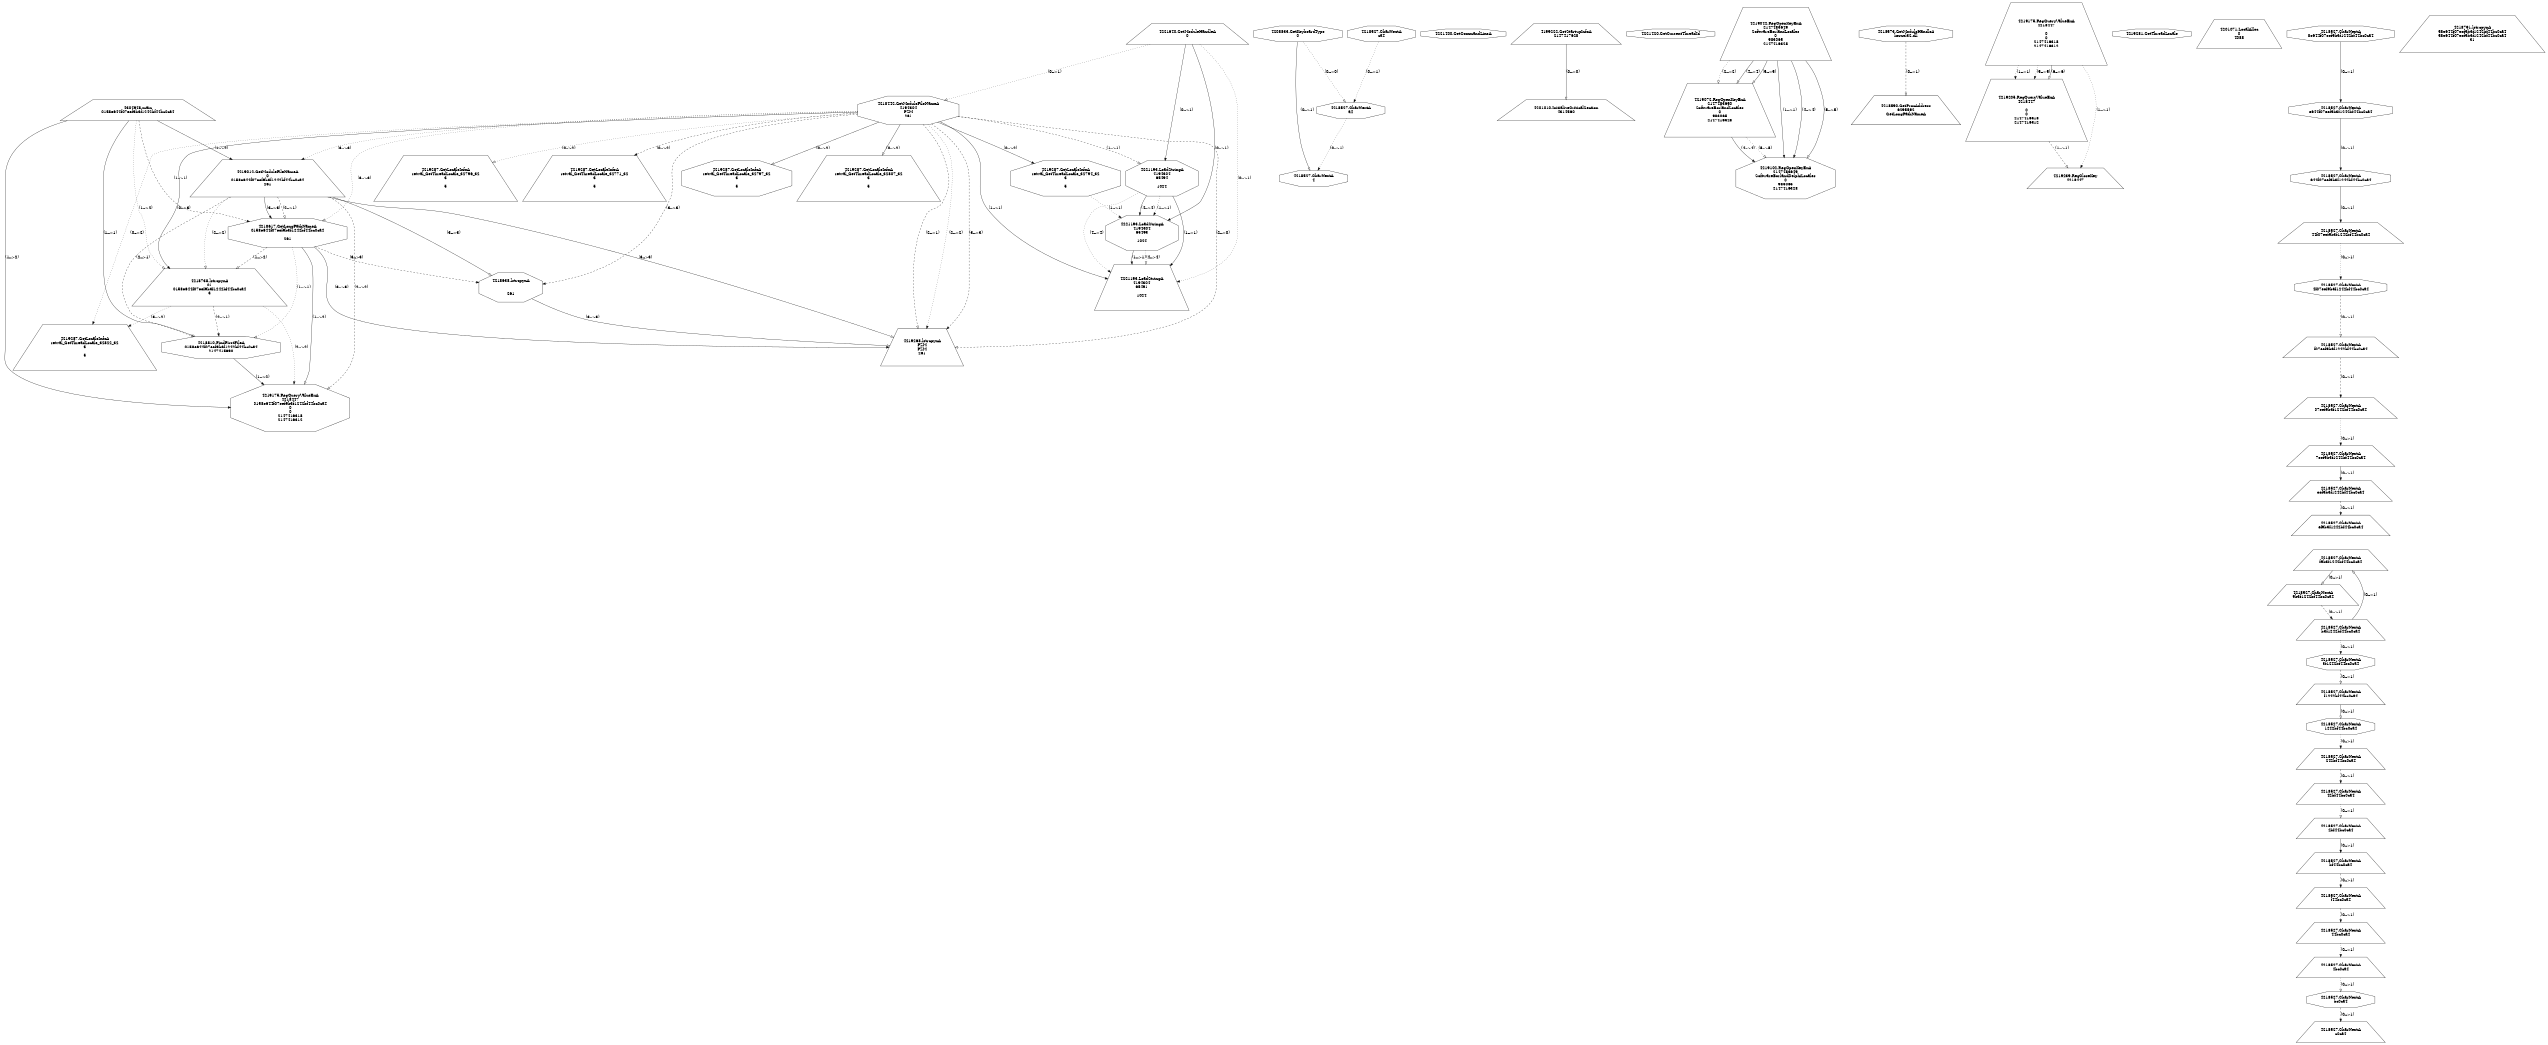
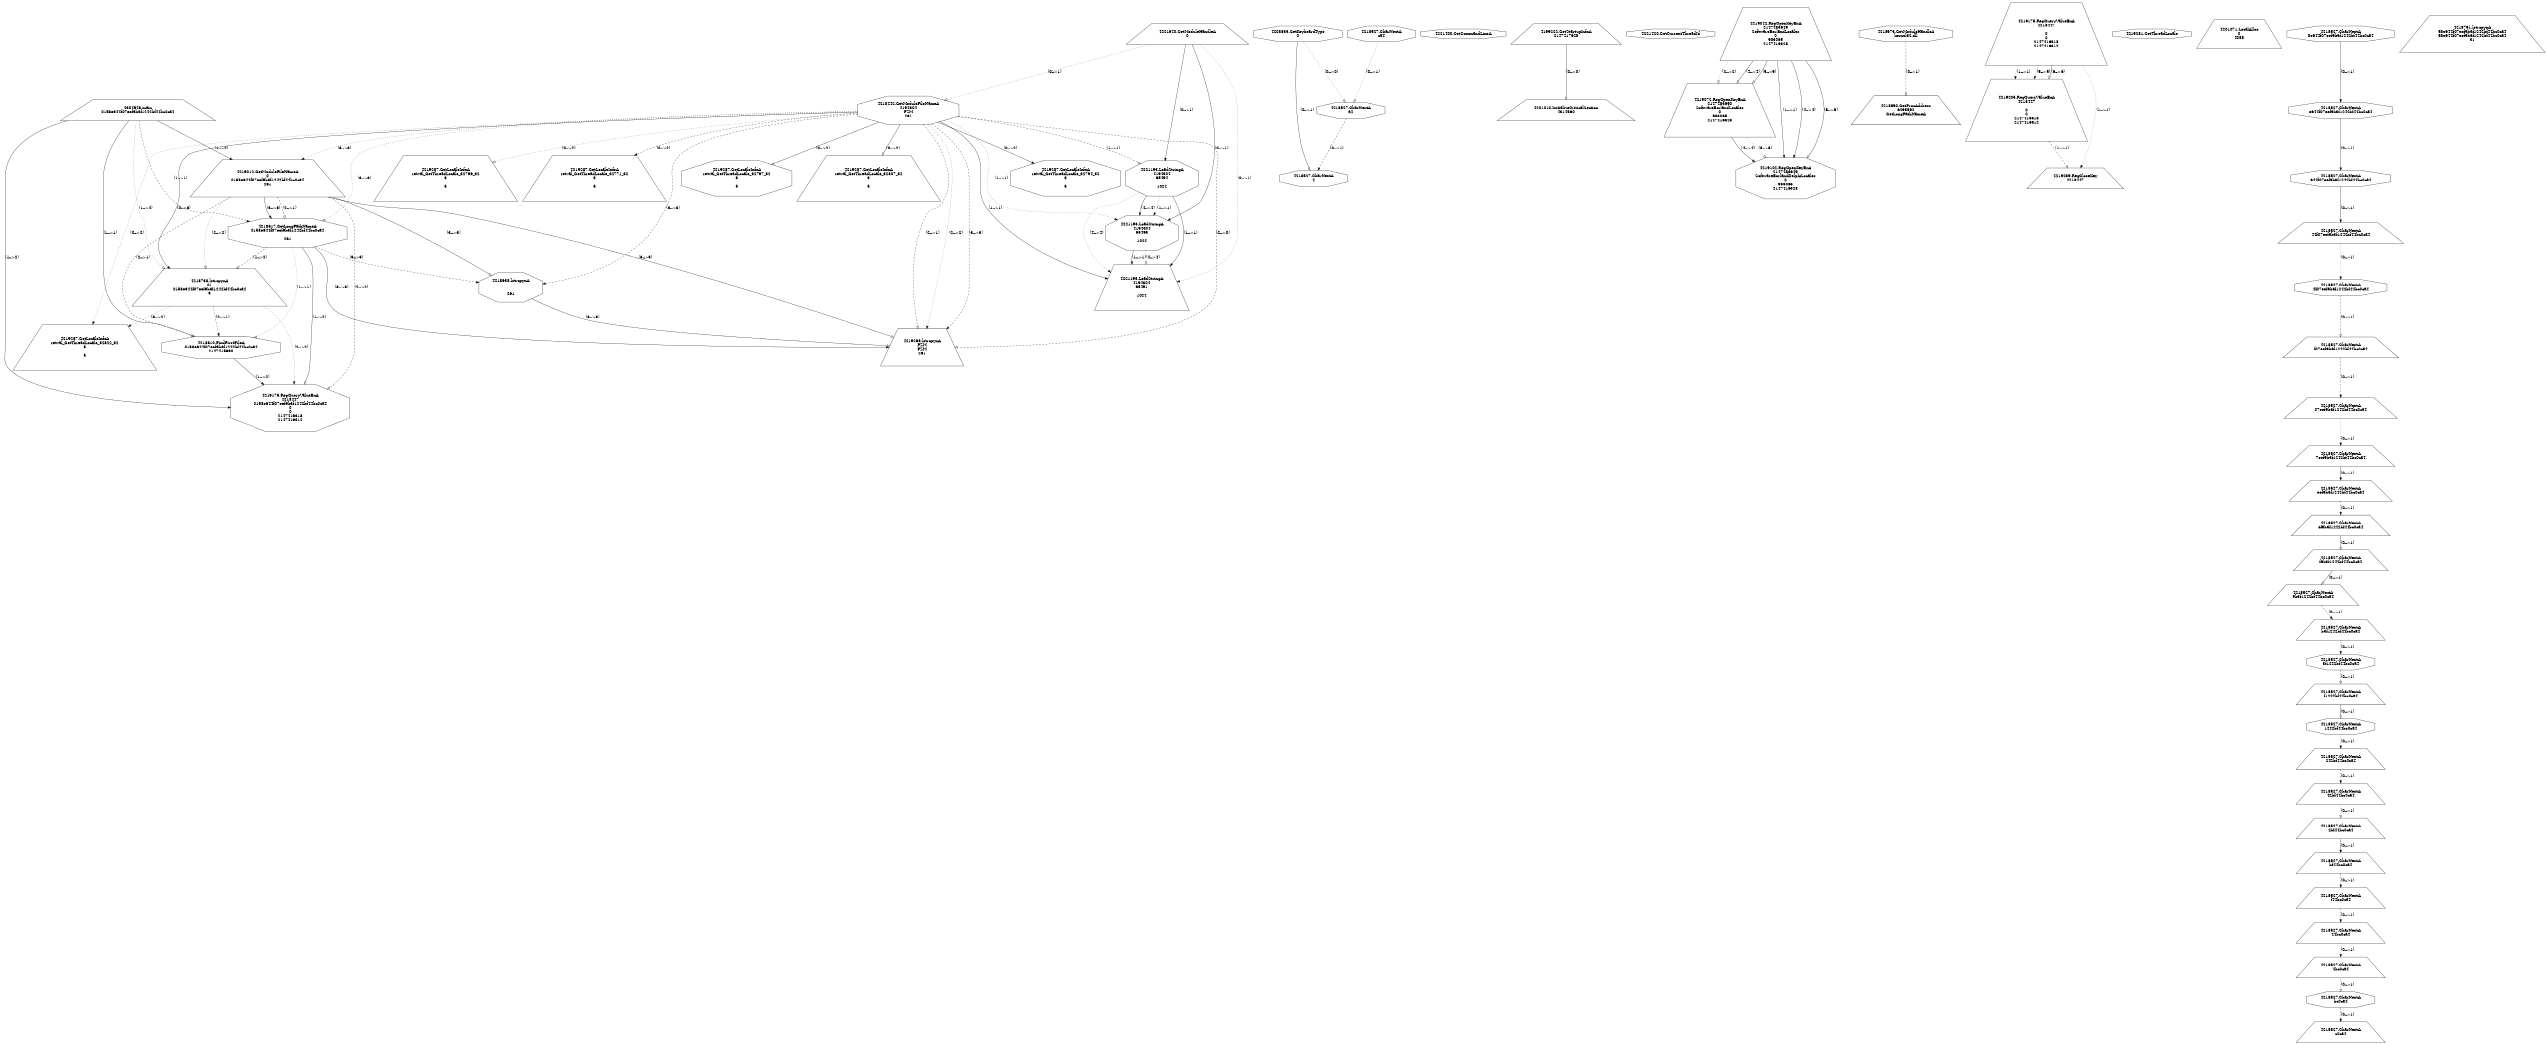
(1367, 71) -> (1367, 71)
(1333, 143) -> (1333, 143)
(1102, 204) -> (1002, 206)
(2364, 596) -> (2341, 541)
